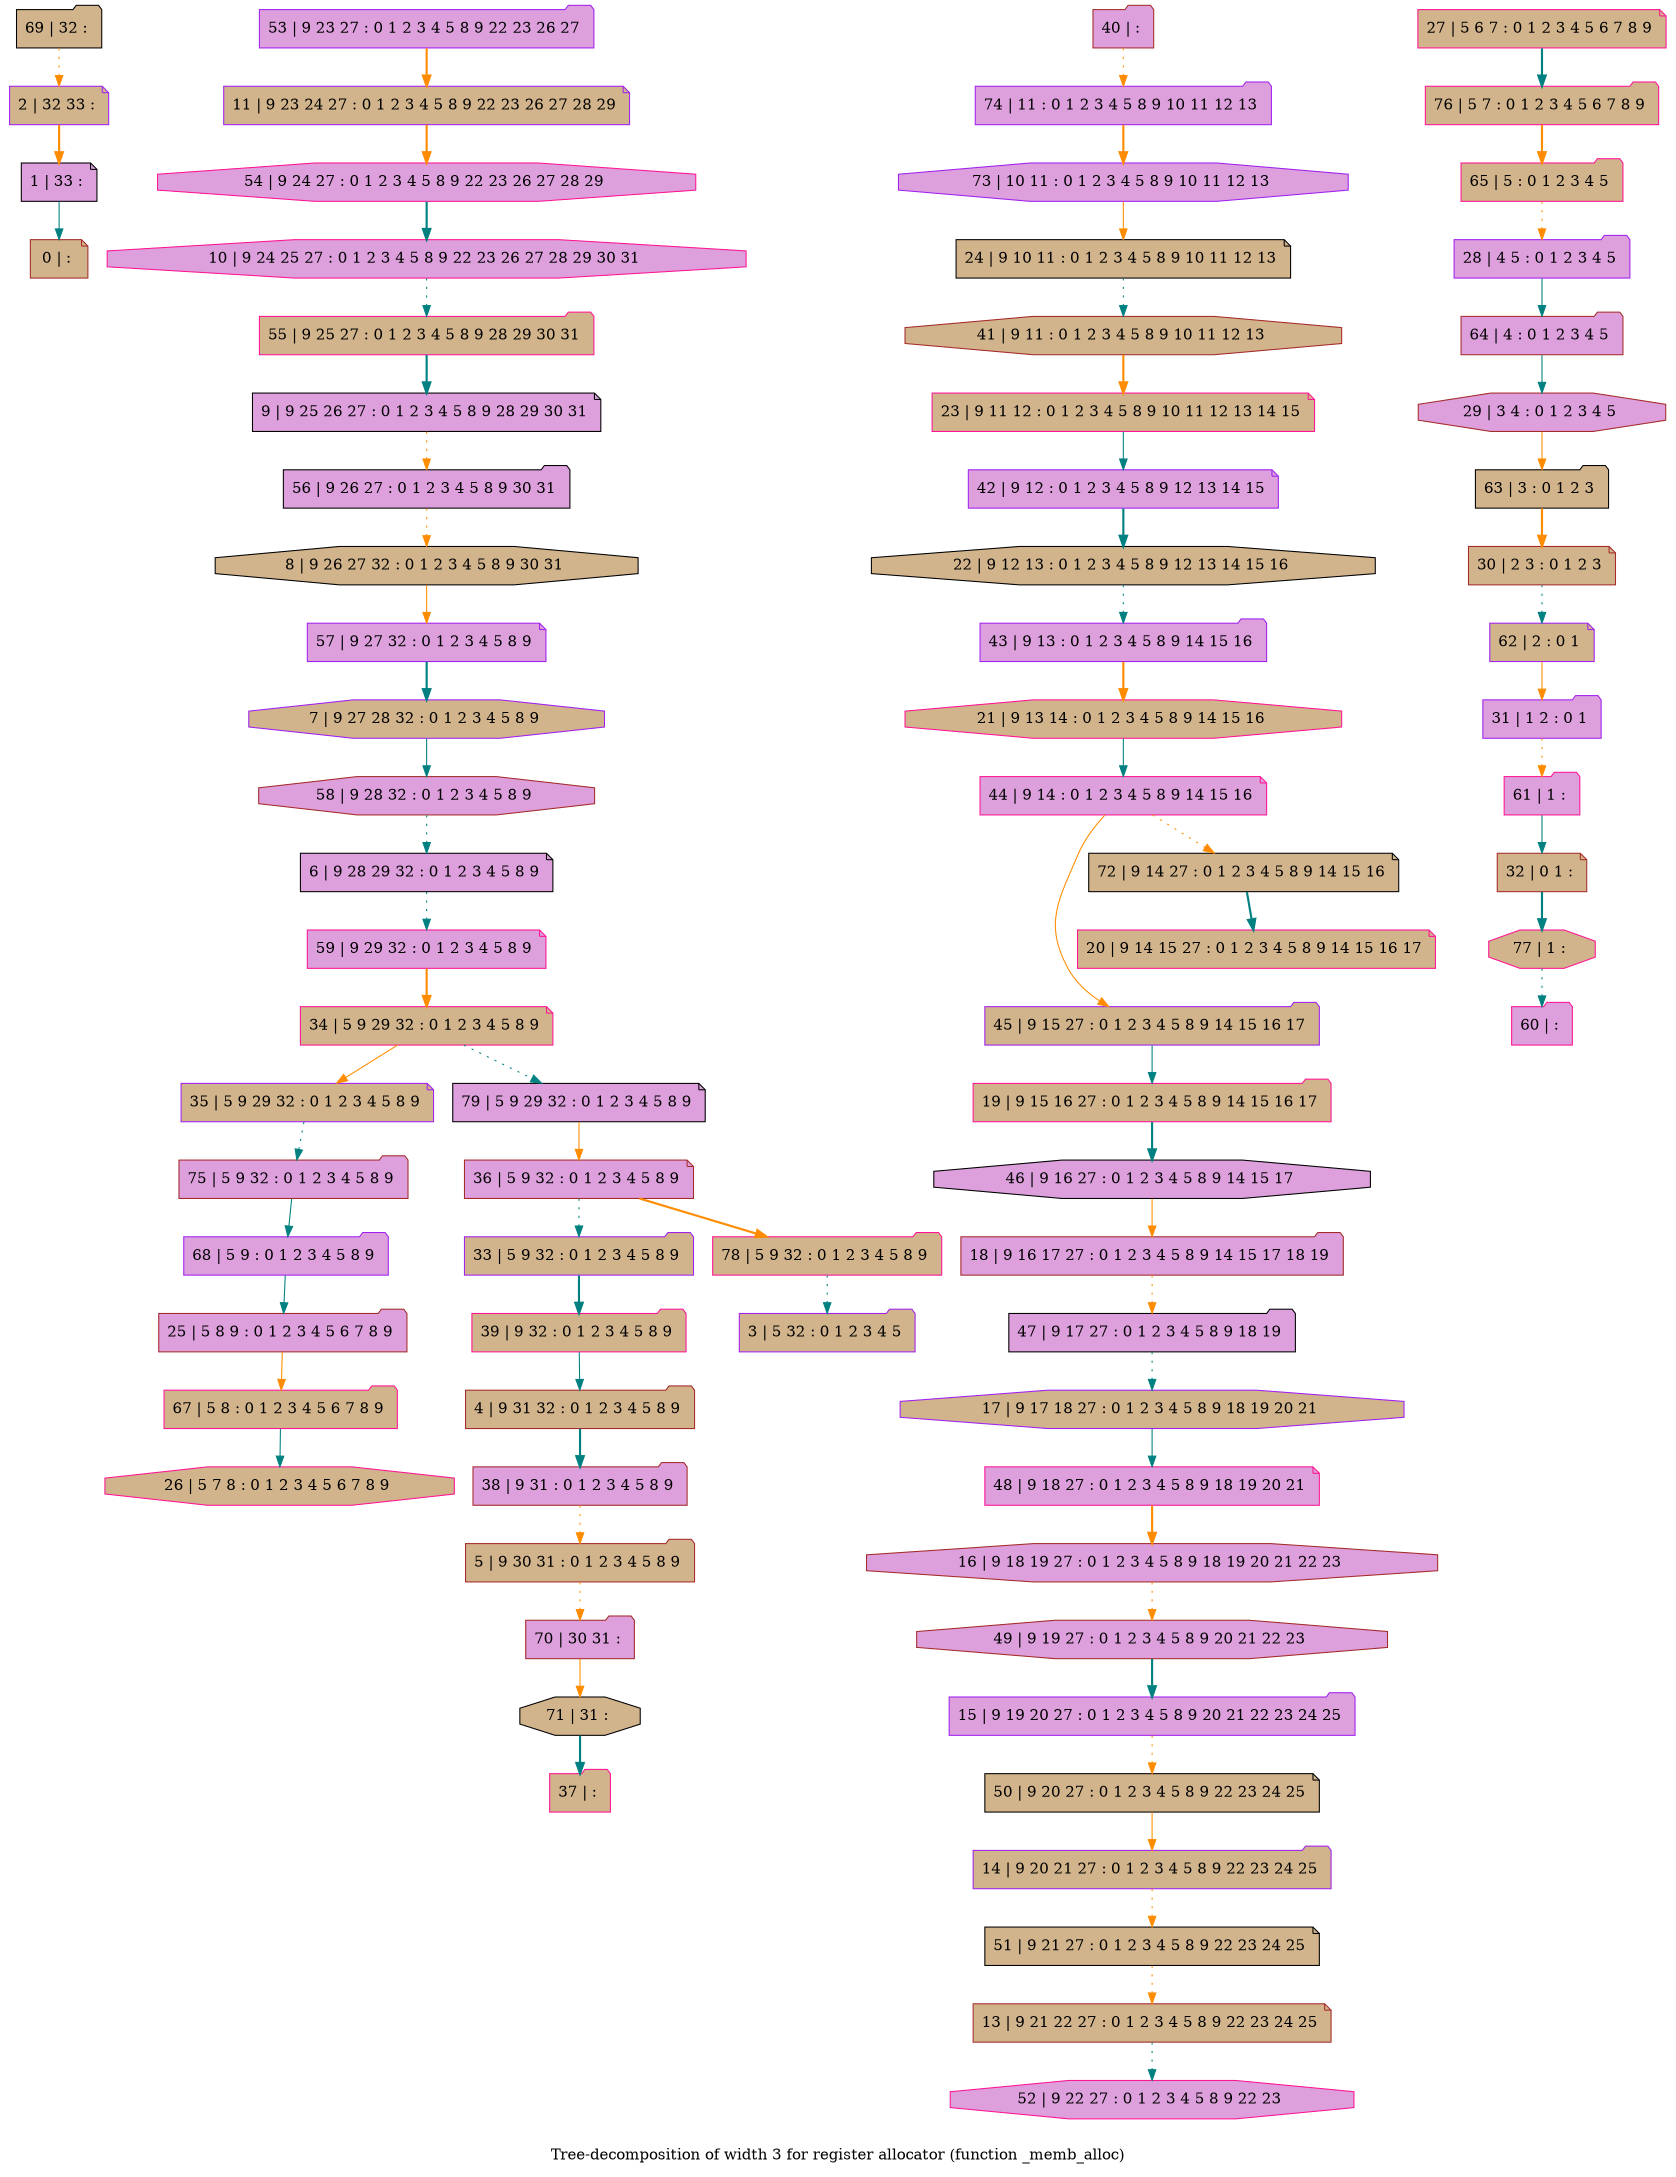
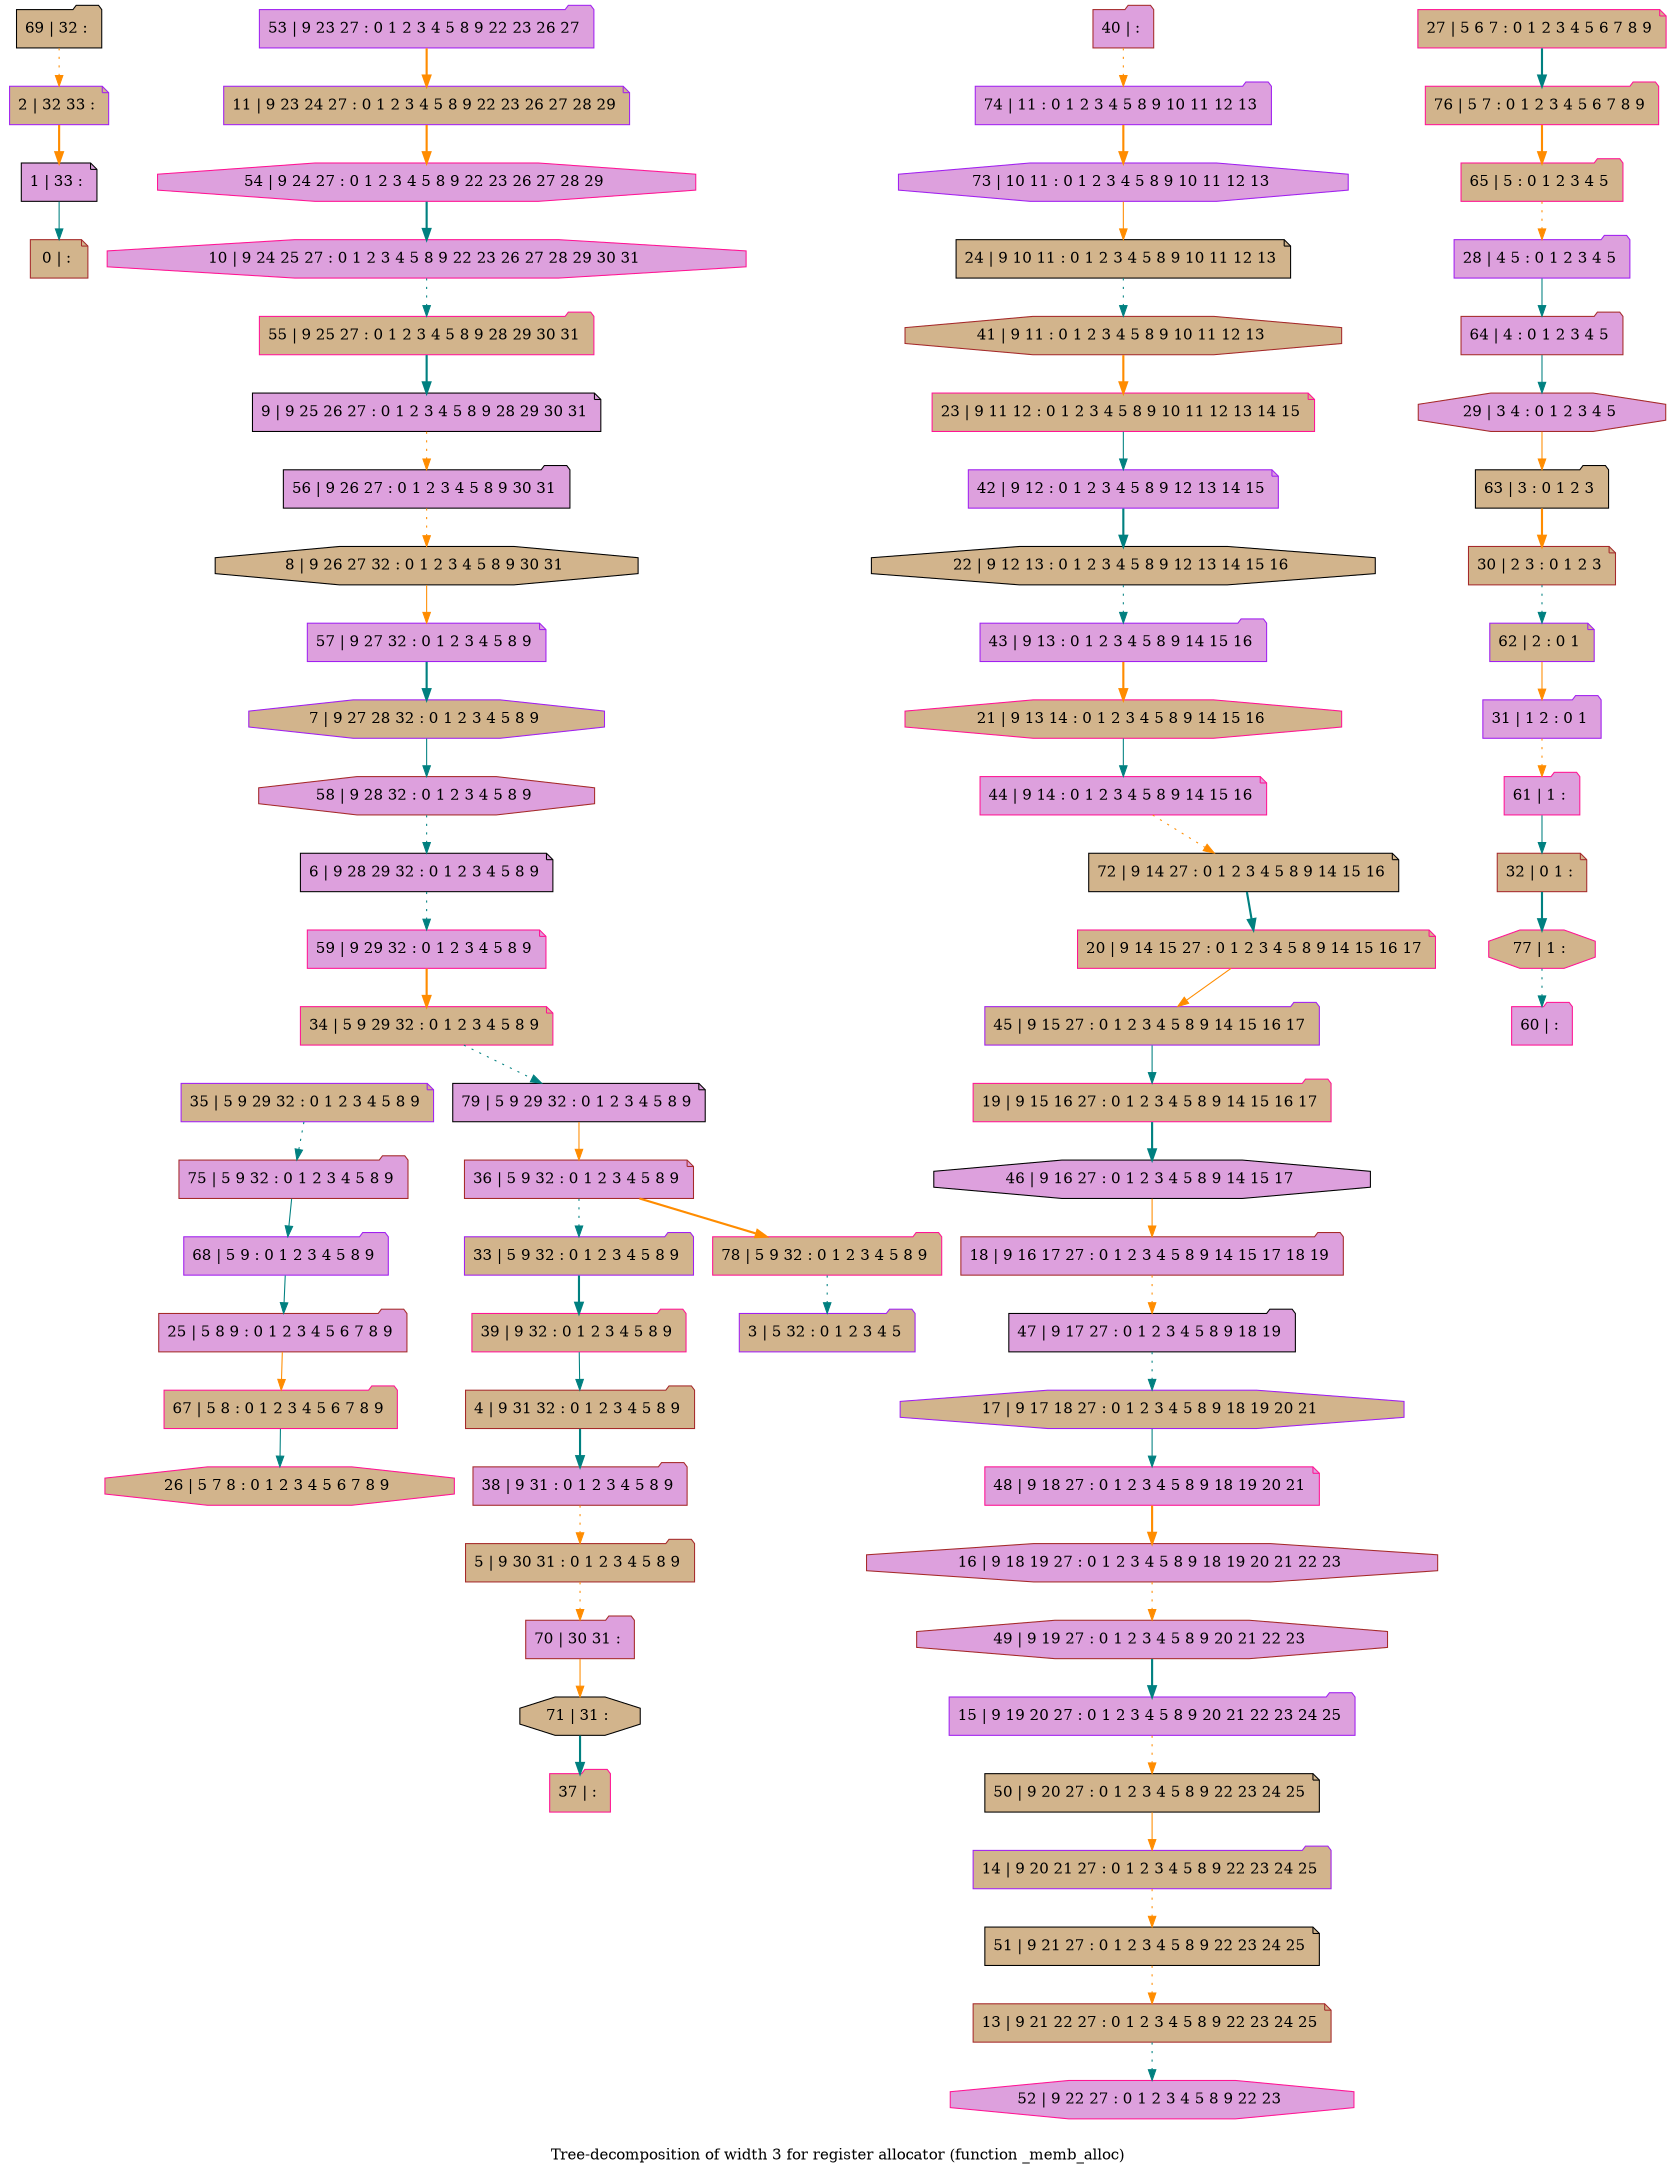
(1057, 910) -> (1209, 984)
(372, 1061) -> none
